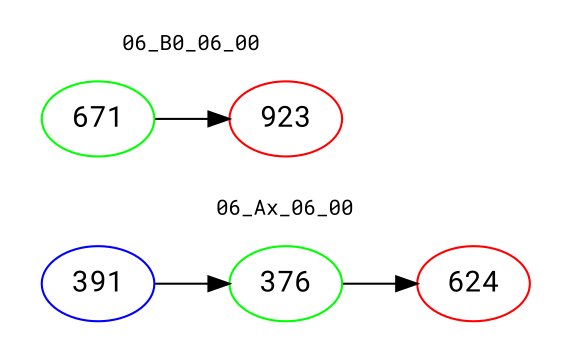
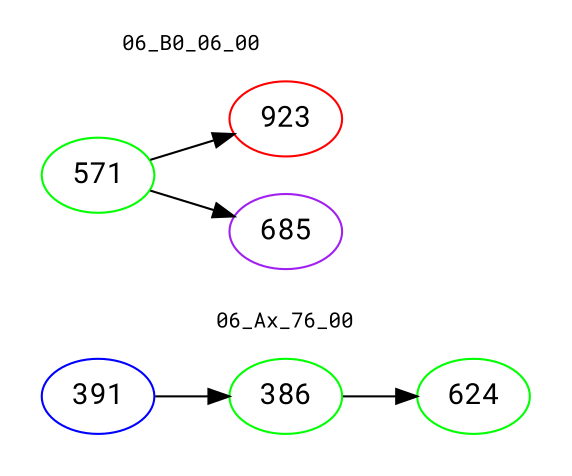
(98, 119) -> (98, 175)
(286, 210) -> (286, 322)
none -> (286, 232)
(286, 284) -> (286, 396)
(474, 284) -> (474, 396)
